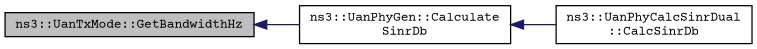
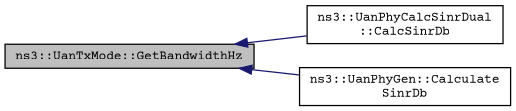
(540, 25) -> (277, 39)
